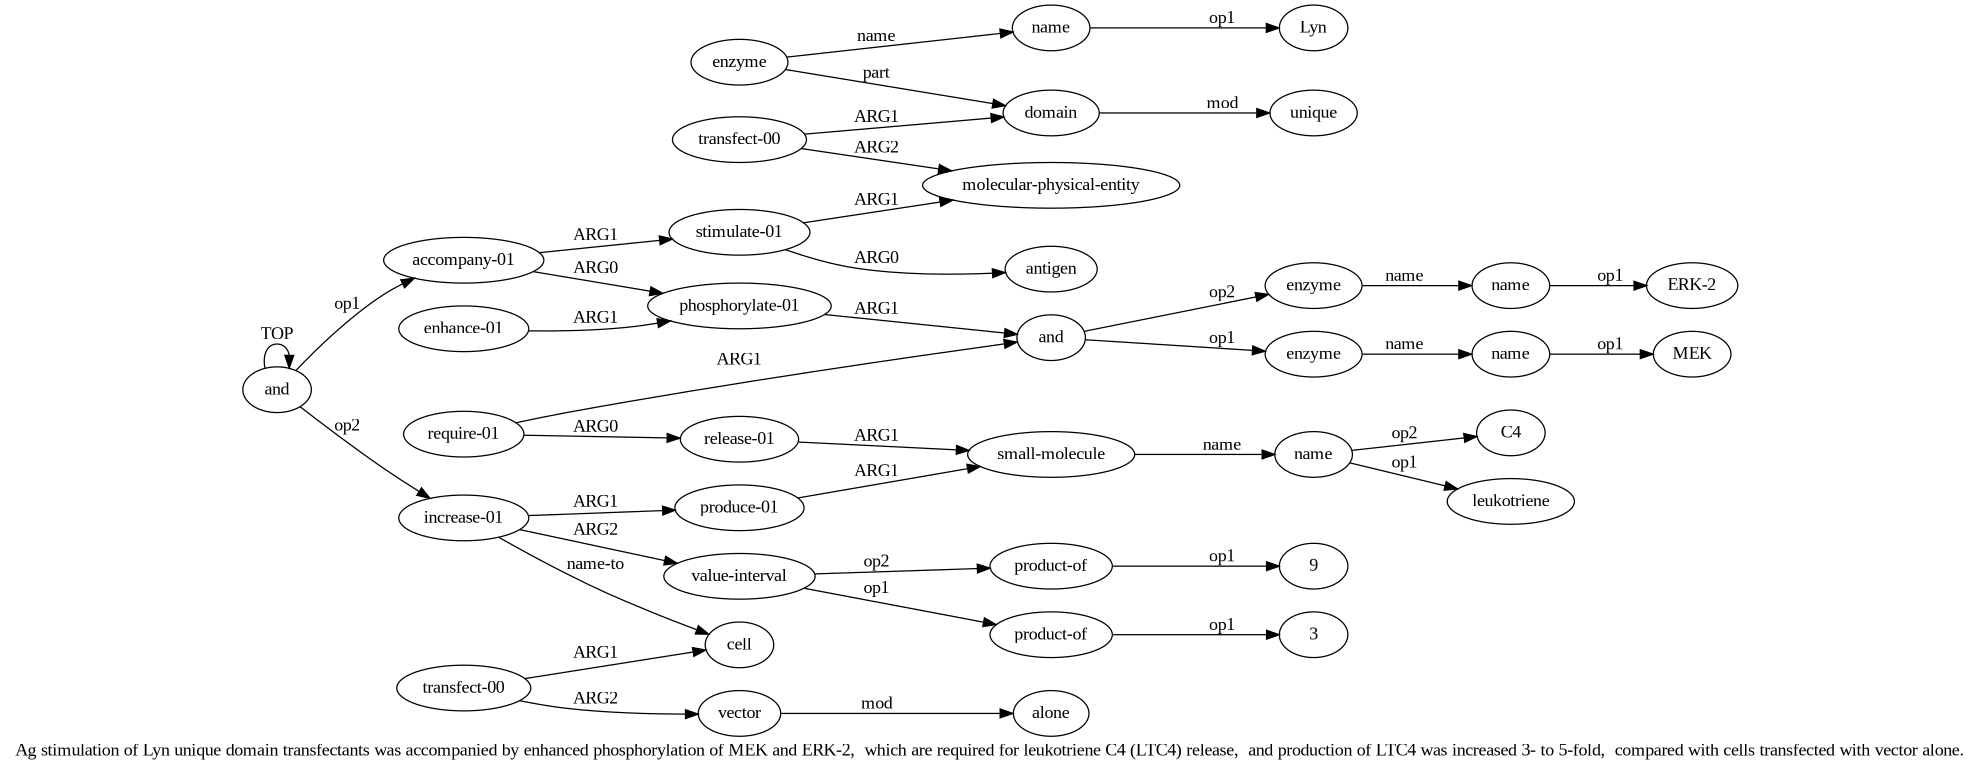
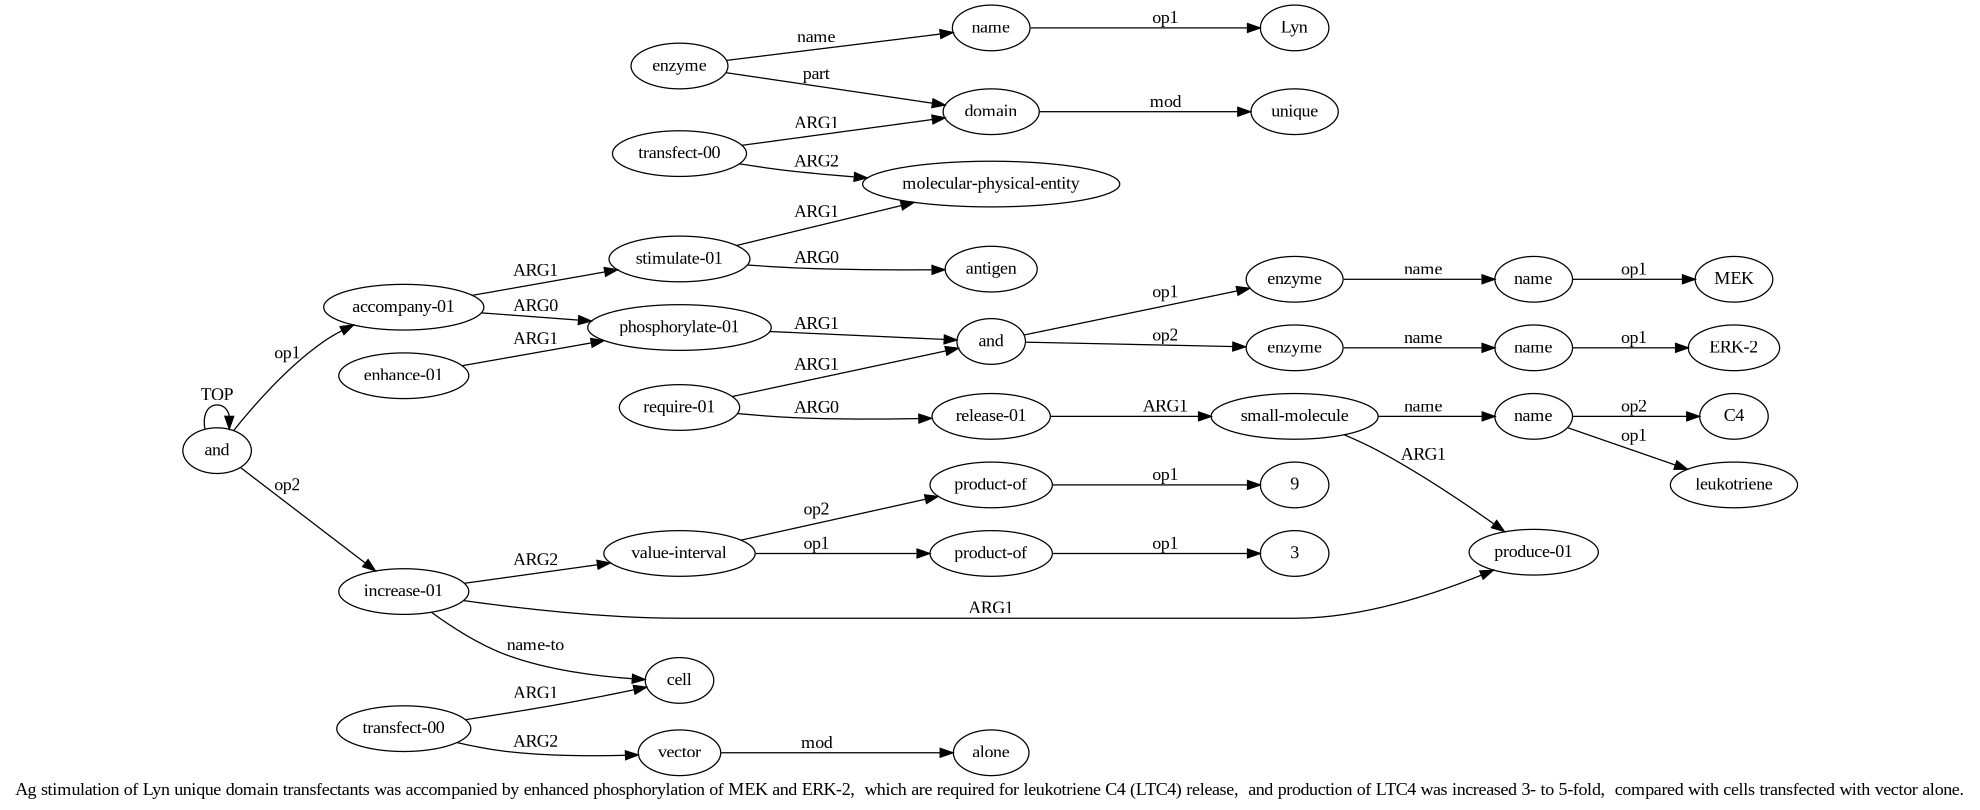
(883, 483) -> (1421, 476)
